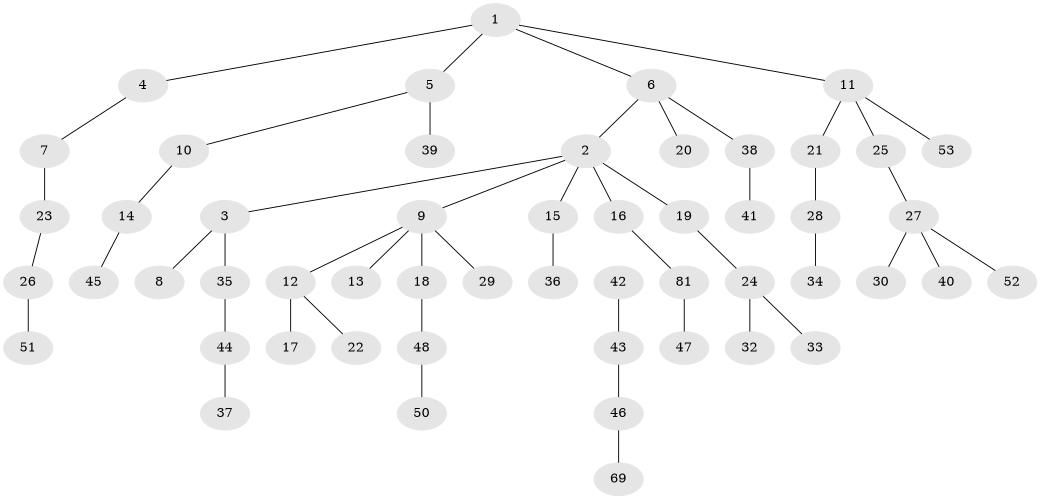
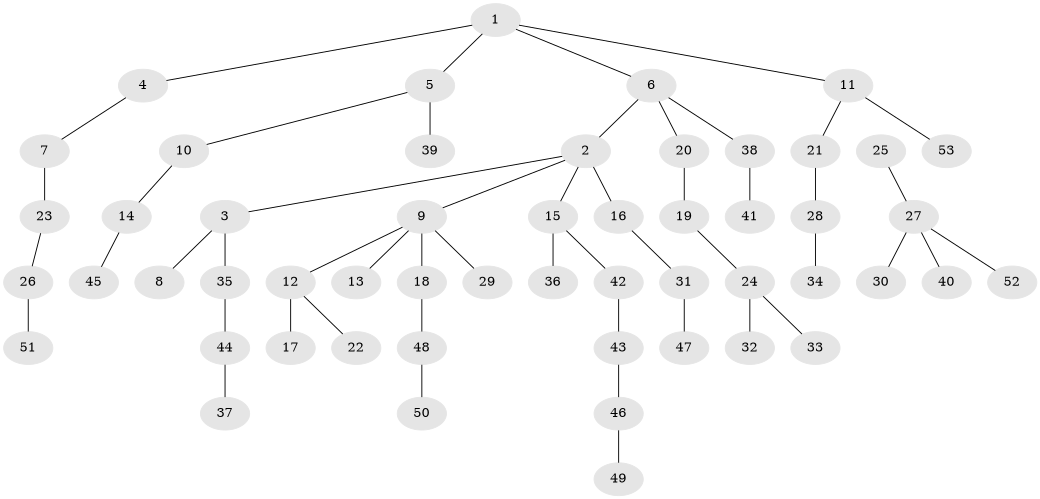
(865, 118) -> none
(635, 184) -> (684, 184)
none -> (586, 250)
(684, 282) -> (684, 282)
(619, 479) -> (619, 479)
